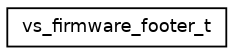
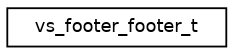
(117, 27) -> (117, 27)
